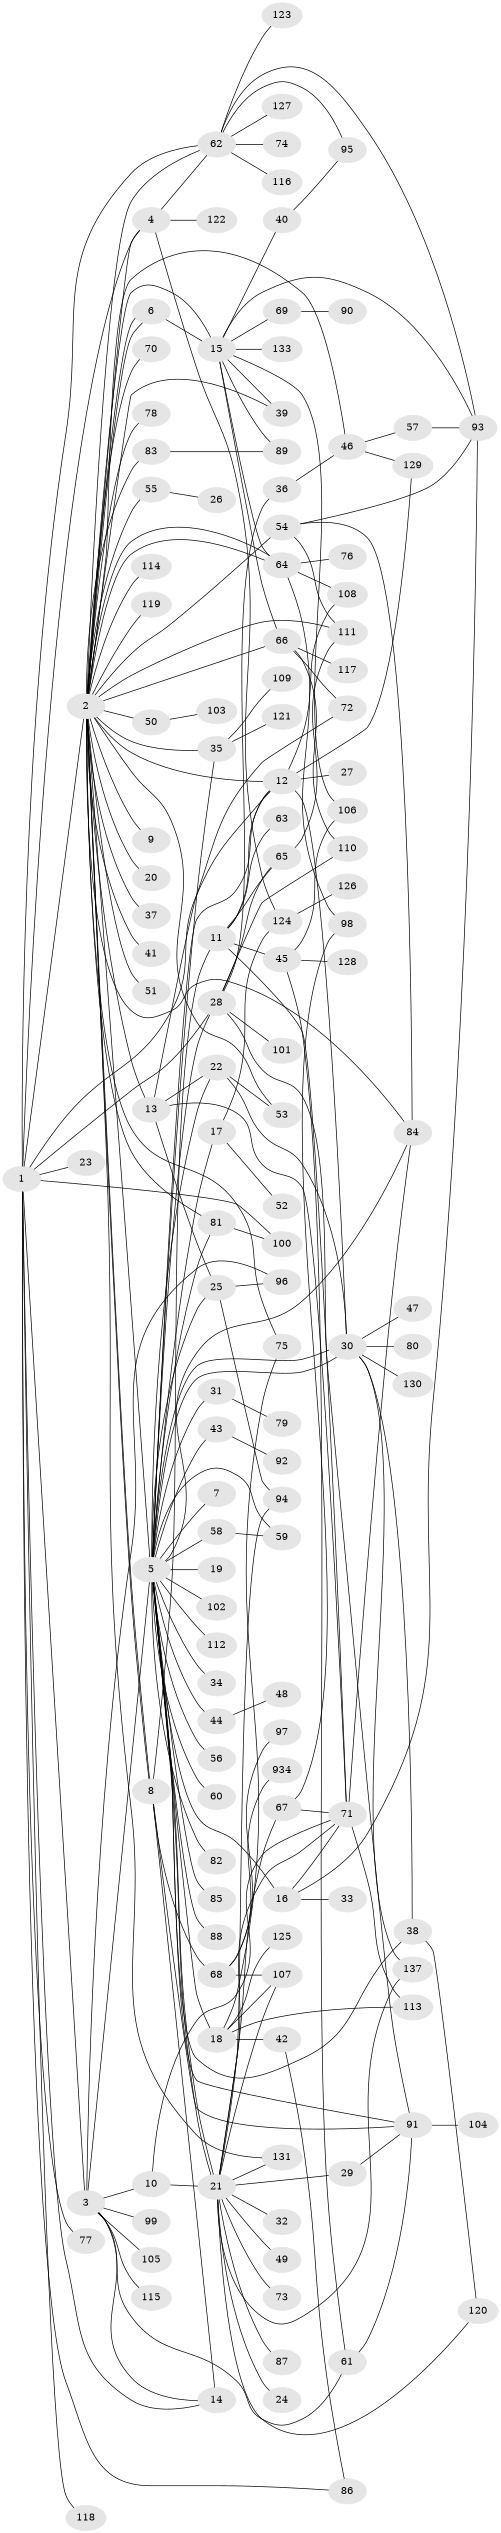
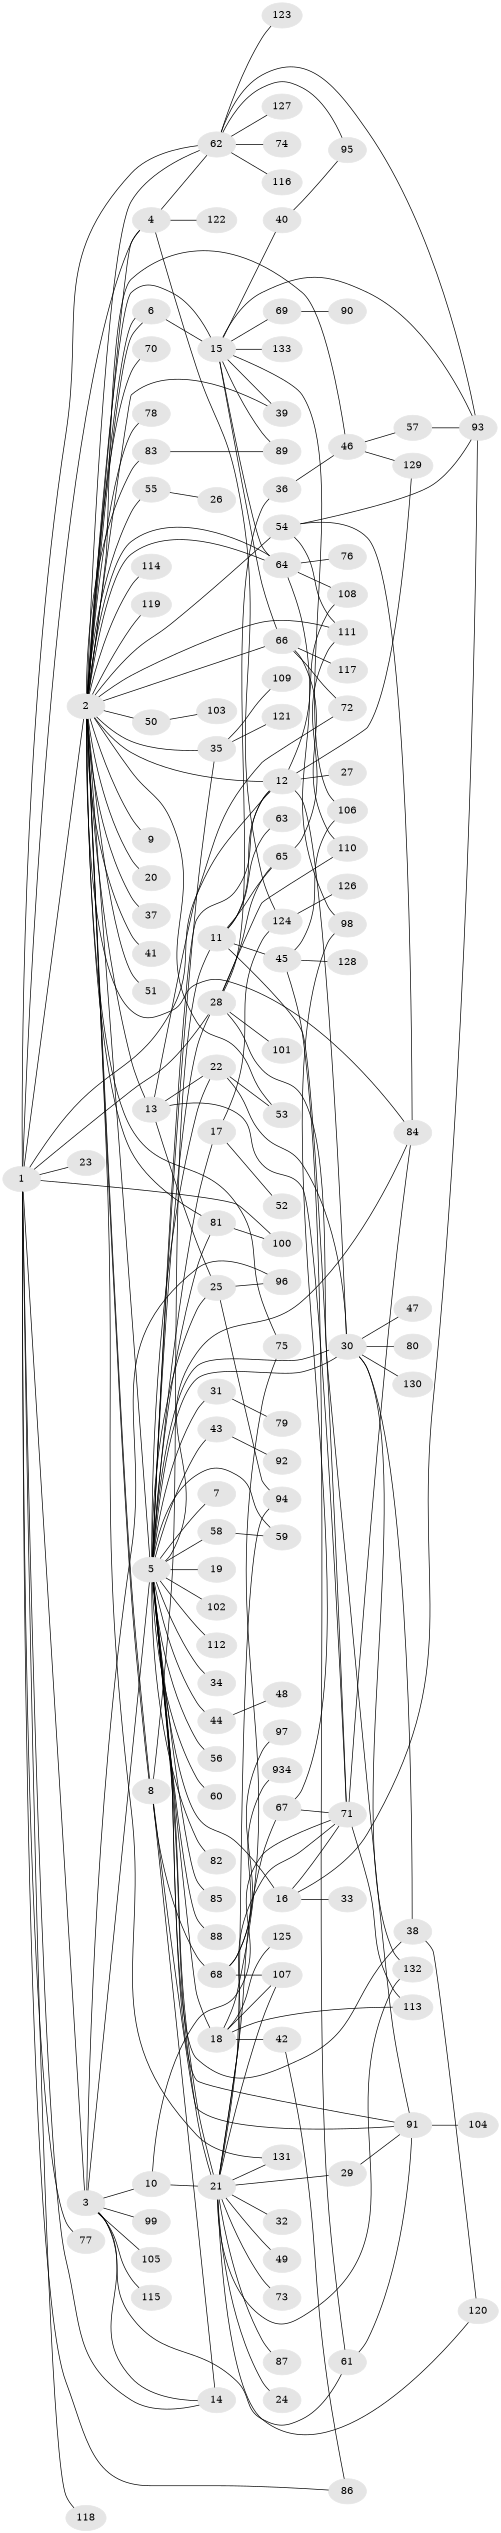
(413, 1969) -> (413, 1969)
